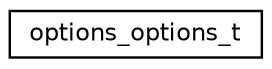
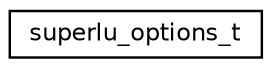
(136, 34) -> (136, 34)
